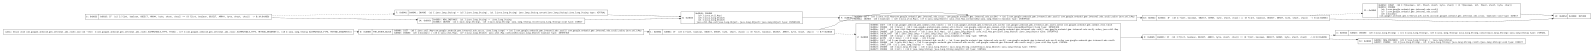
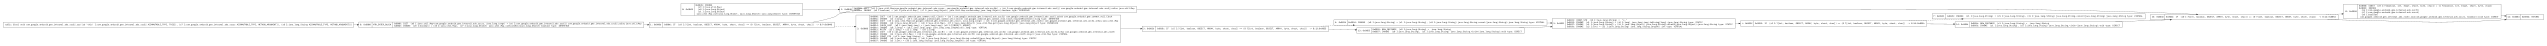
(644, 16) -> none
(632, 19) -> (2143, 21)
none -> (1644, 23)
